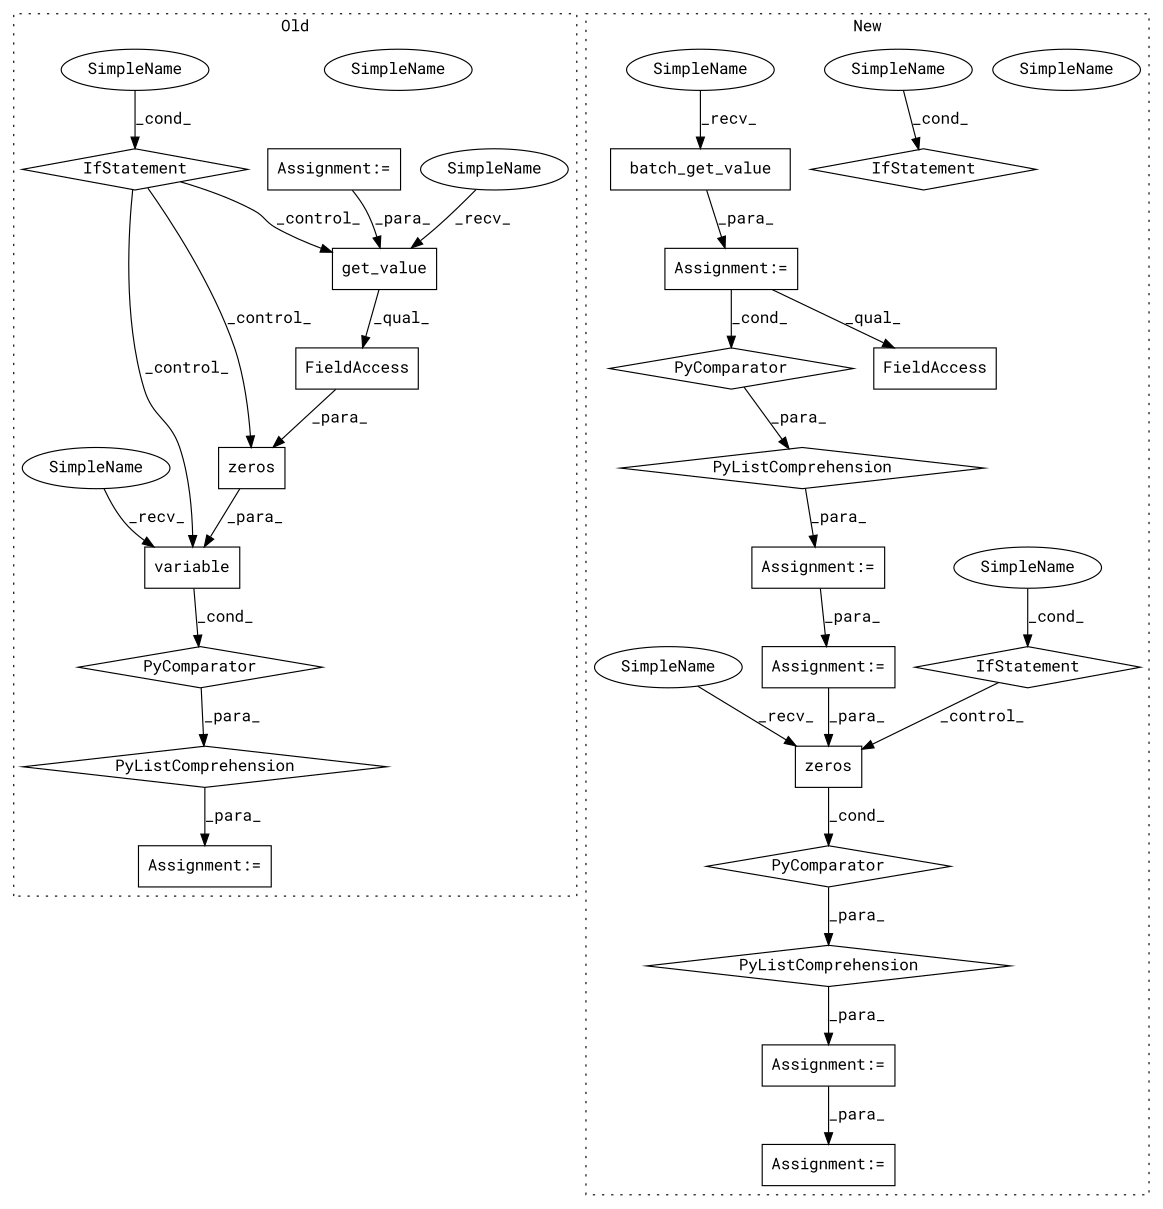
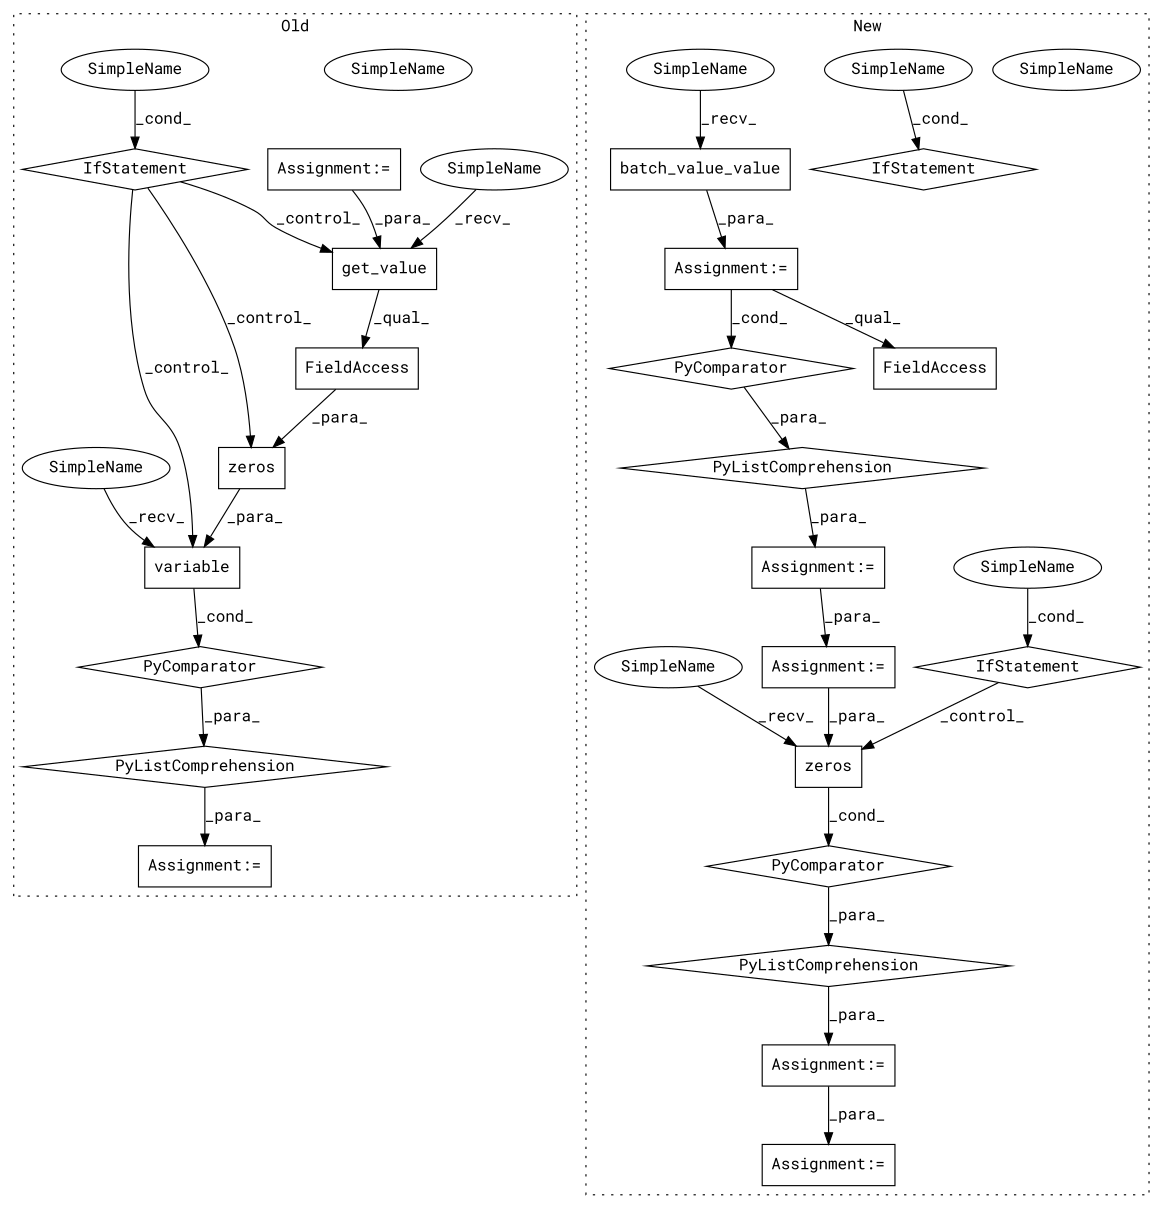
(700, 169) -> (700, 169)
